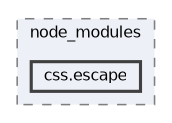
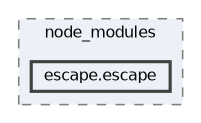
(86, 76) -> (101, 76)
